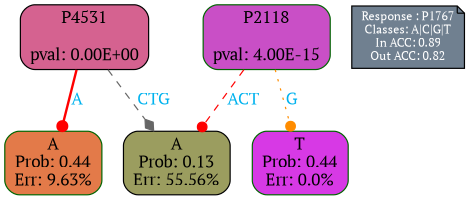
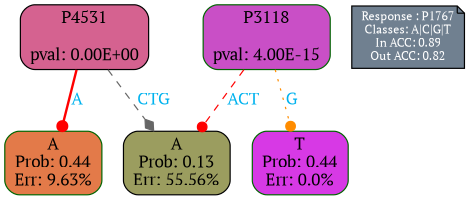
(267, 37) -> (267, 37)
